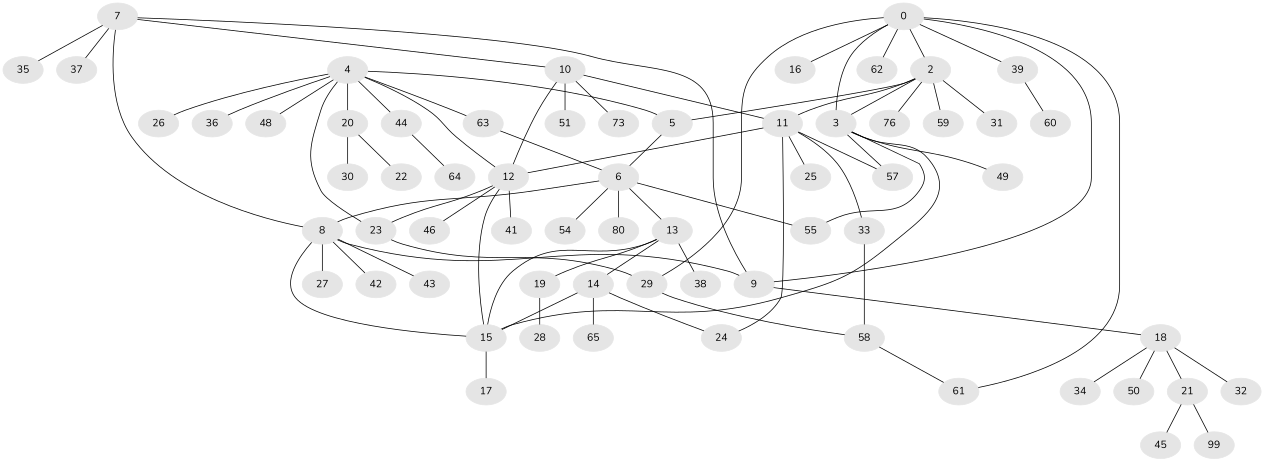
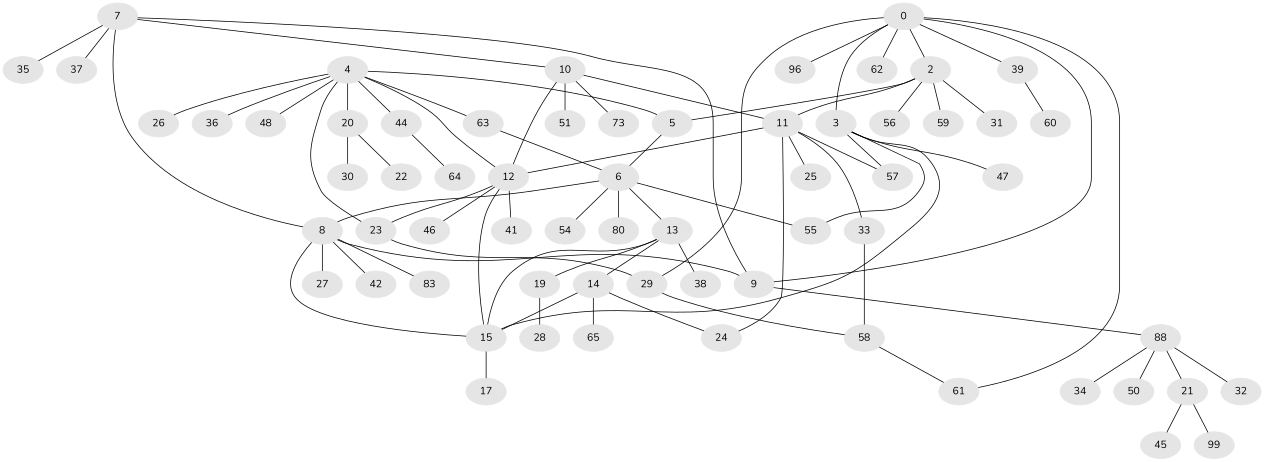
(795, 70) -> (795, 70)
(883, 97) -> none
(890, 124) -> (890, 124)
(1003, 177) -> (1003, 177)
(430, 284) -> (430, 284)
(1161, 338) -> (1161, 338)
